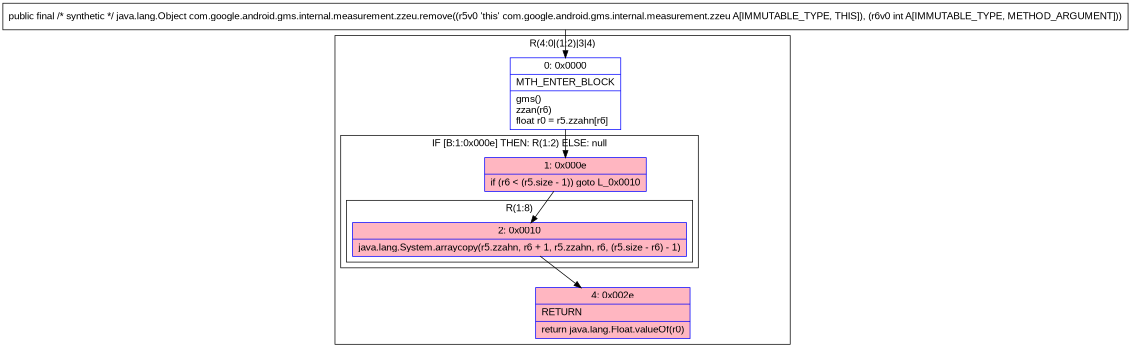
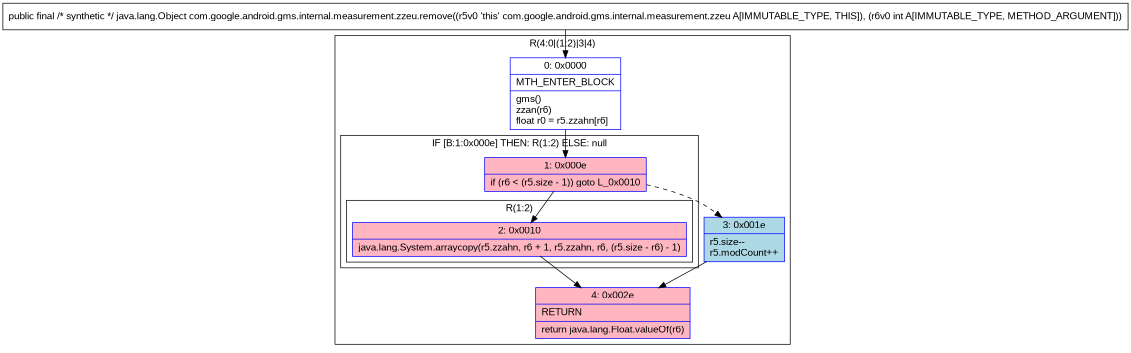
(520, 209) -> (520, 209)
none -> (744, 239)
(613, 330) -> (613, 330)
